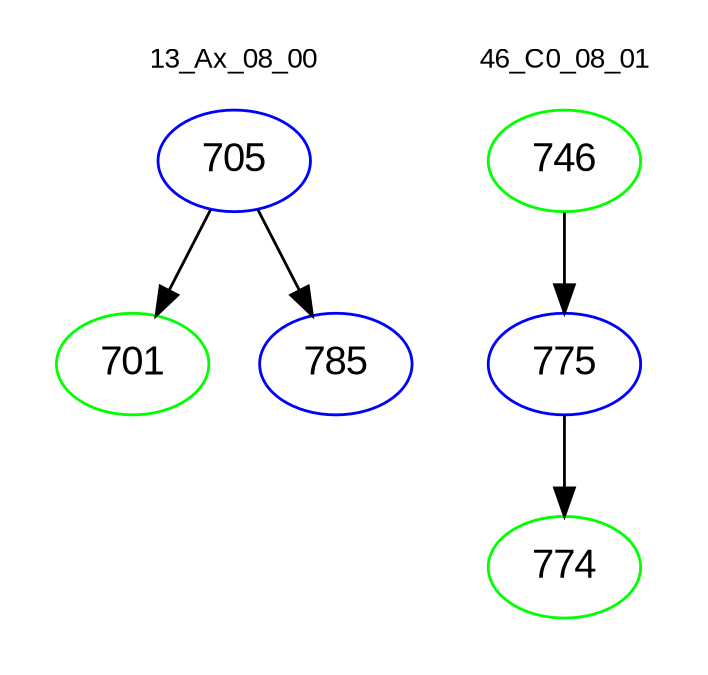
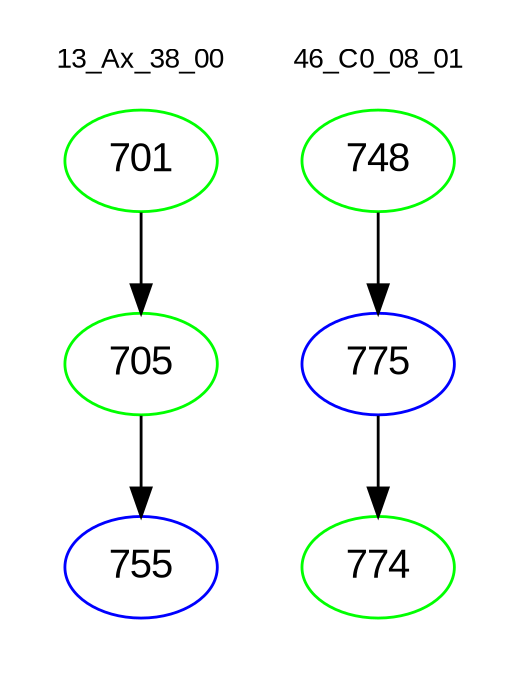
(234, 61) -> (141, 61)
(234, 161) -> (141, 364)
(564, 161) -> (378, 161)
(190, 250) -> (141, 249)
(336, 364) -> (141, 567)
